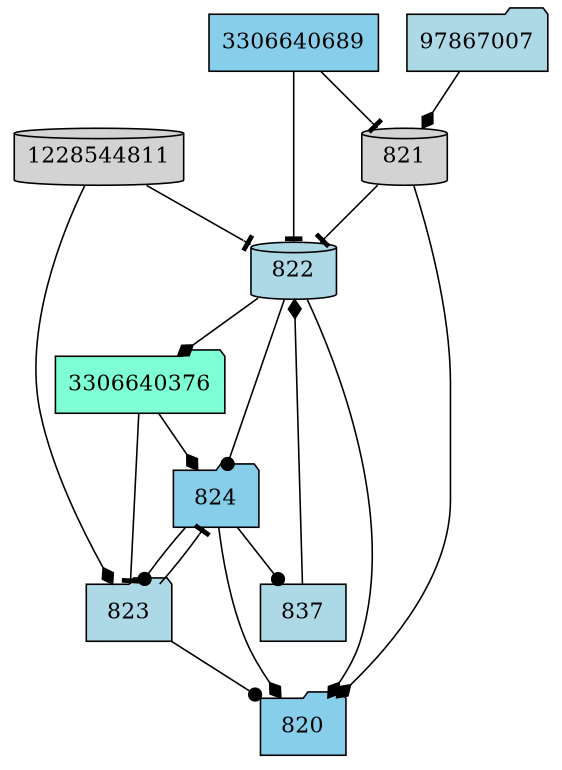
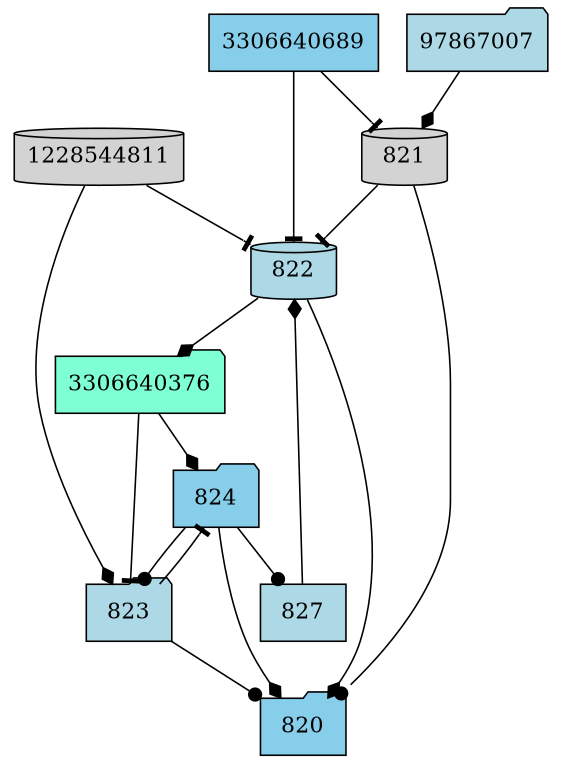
(257, 379) -> none
(450, 449) -> (450, 449)
(303, 613) -> (303, 613)
